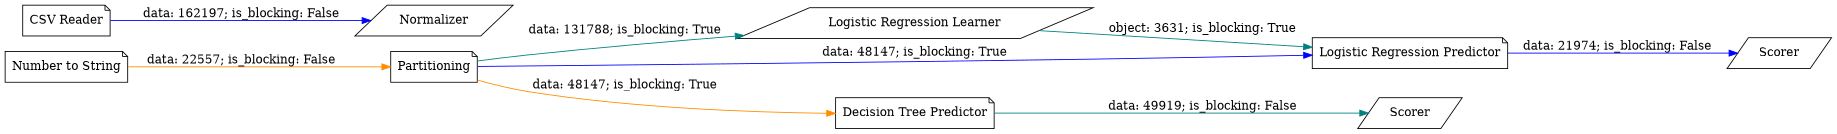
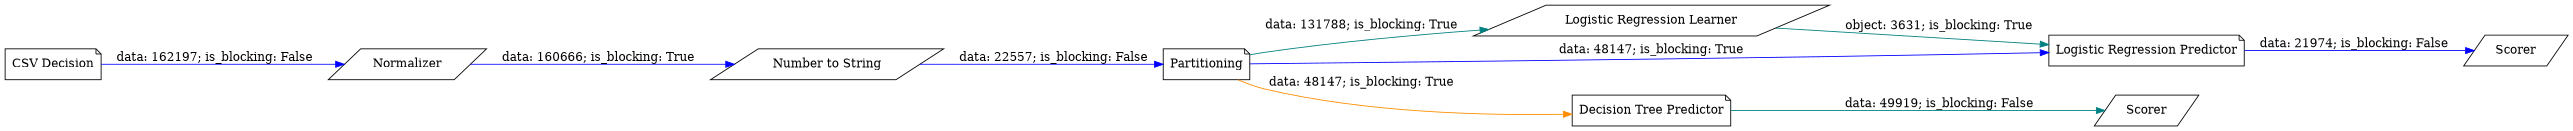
(66, 21) -> (53, 64)
none -> (598, 64)
(66, 67) -> (827, 64)
(255, 67) -> (1037, 64)
